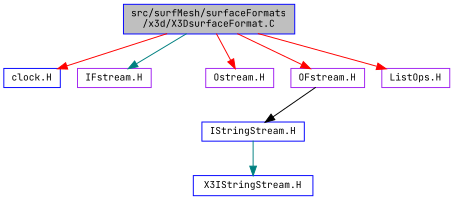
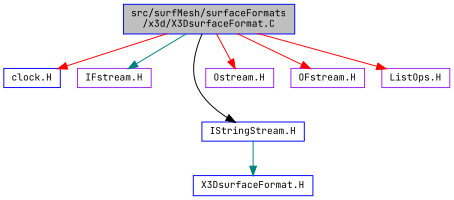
(294, 102) -> (195, 81)
(253, 186) -> (253, 186)
